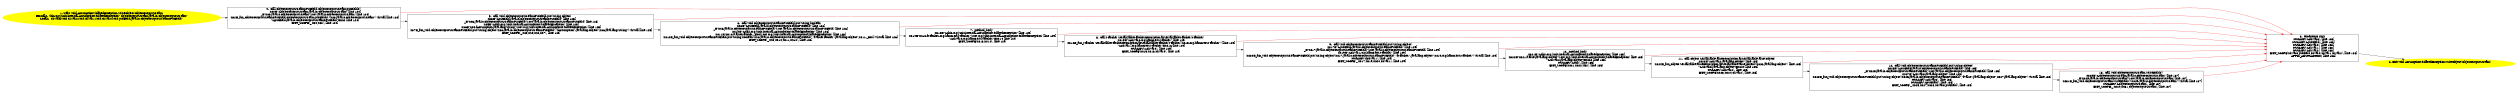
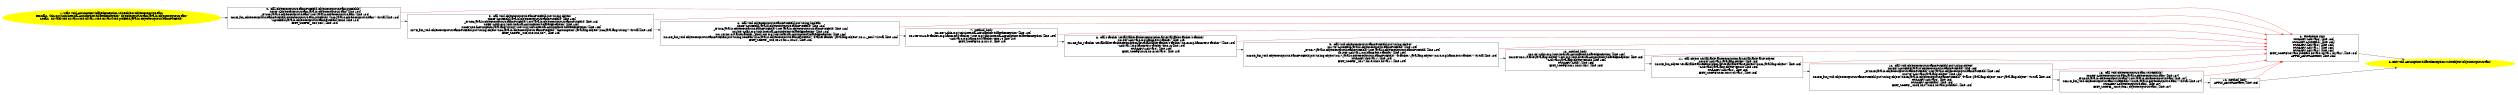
none -> (2235, 83)
